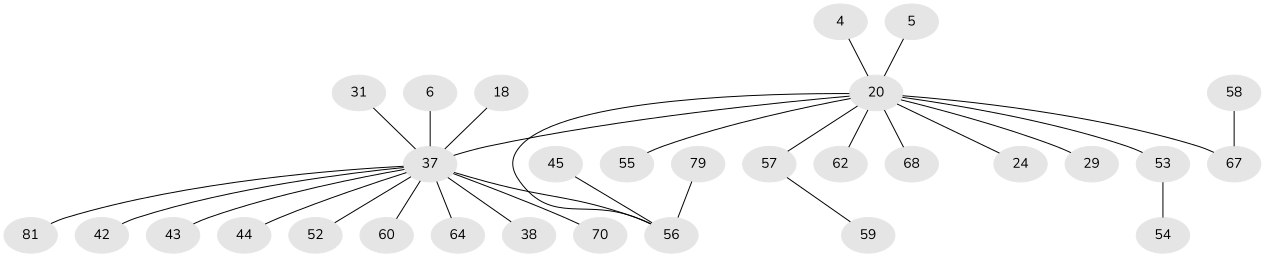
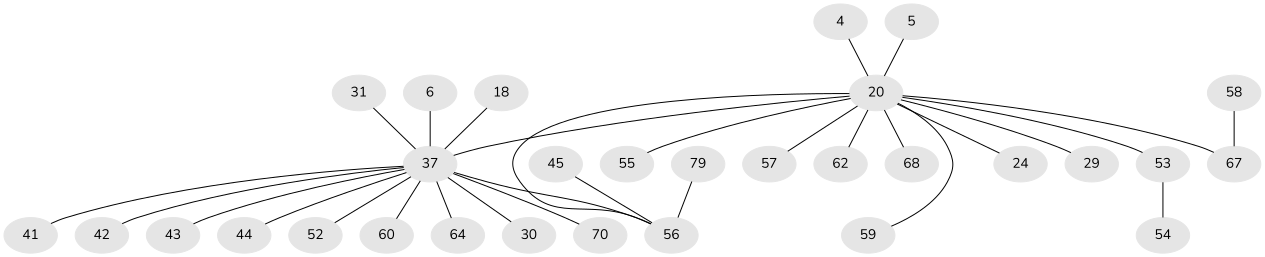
(819, 200) -> (953, 167)
(31, 235) -> (31, 235)
(529, 235) -> (529, 235)
